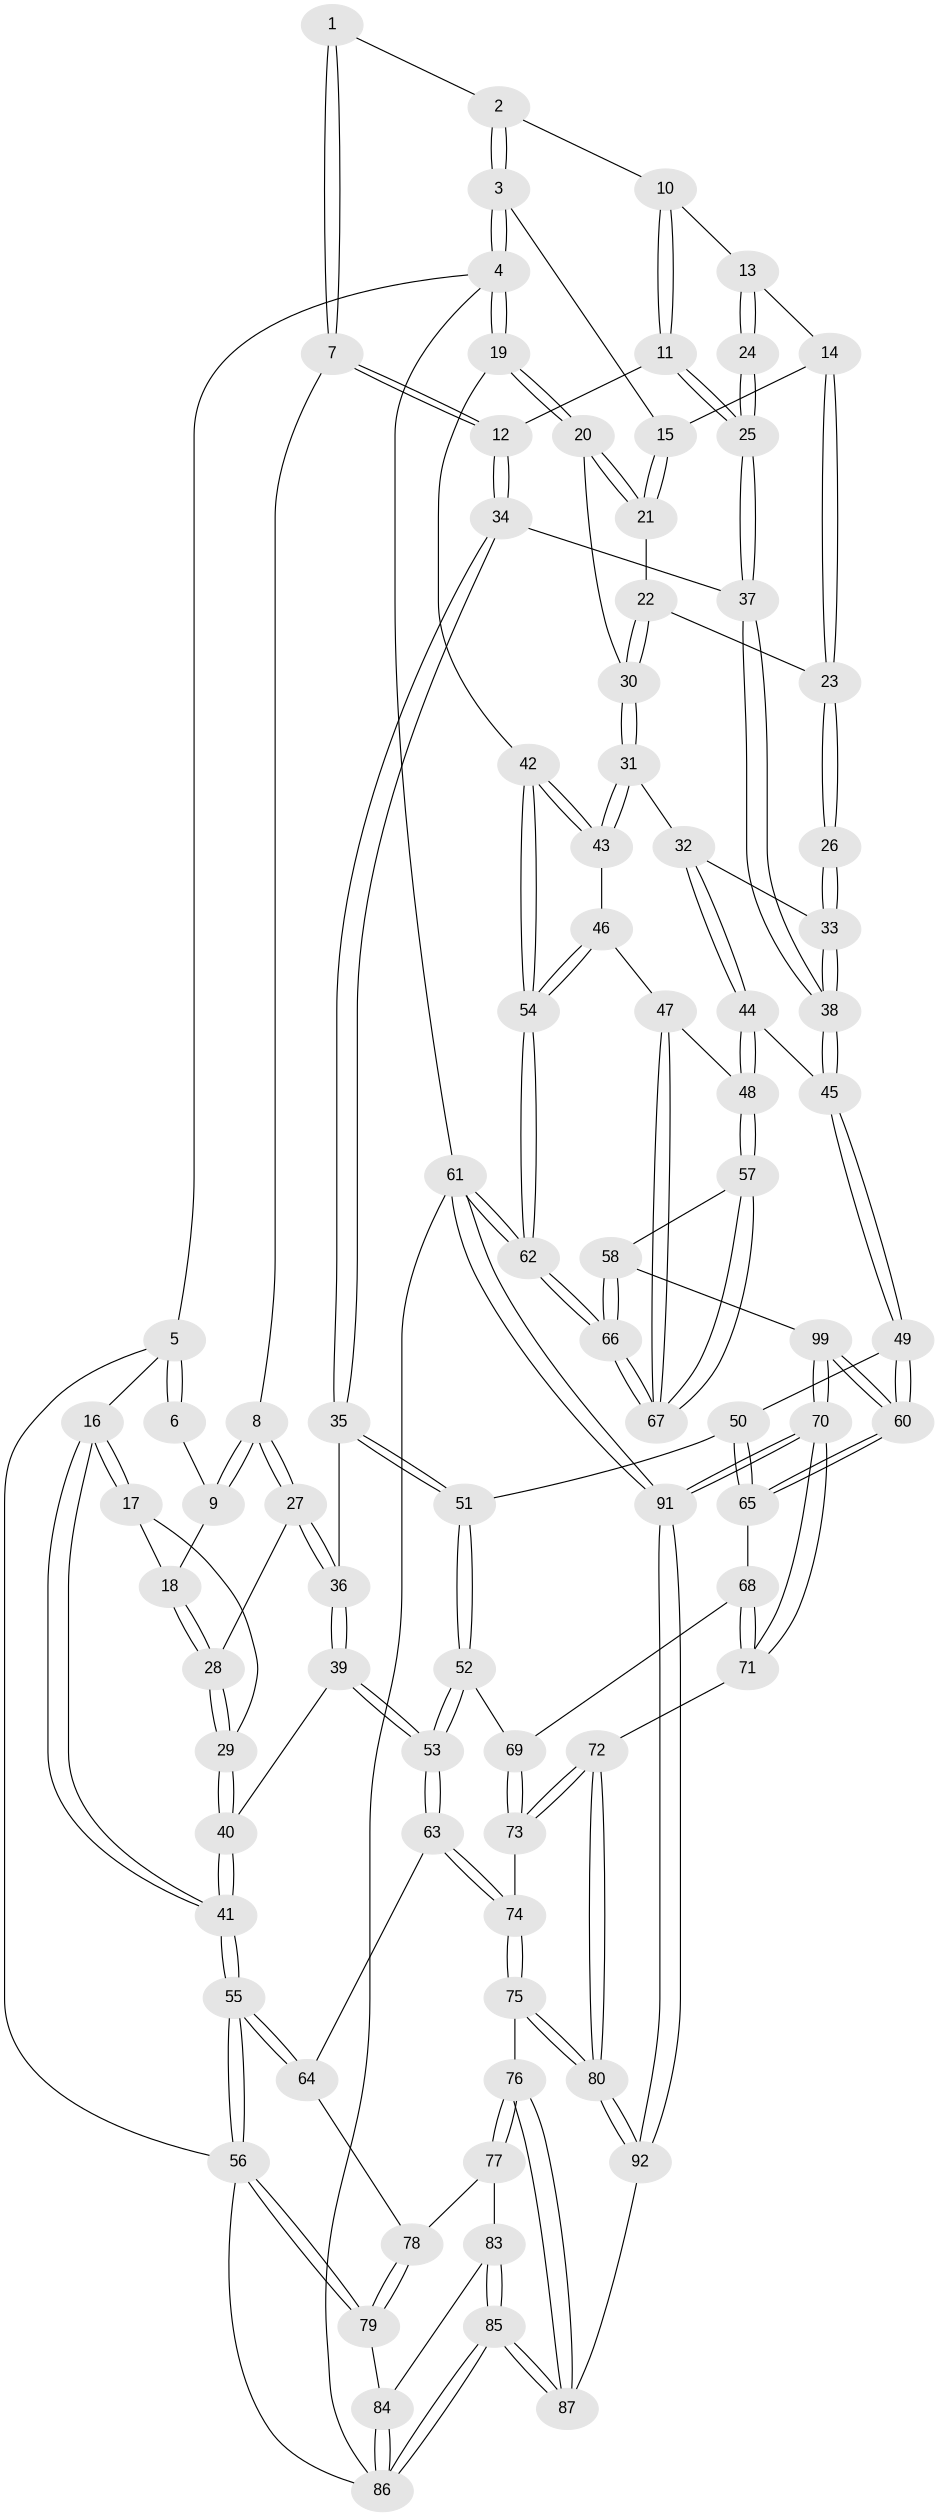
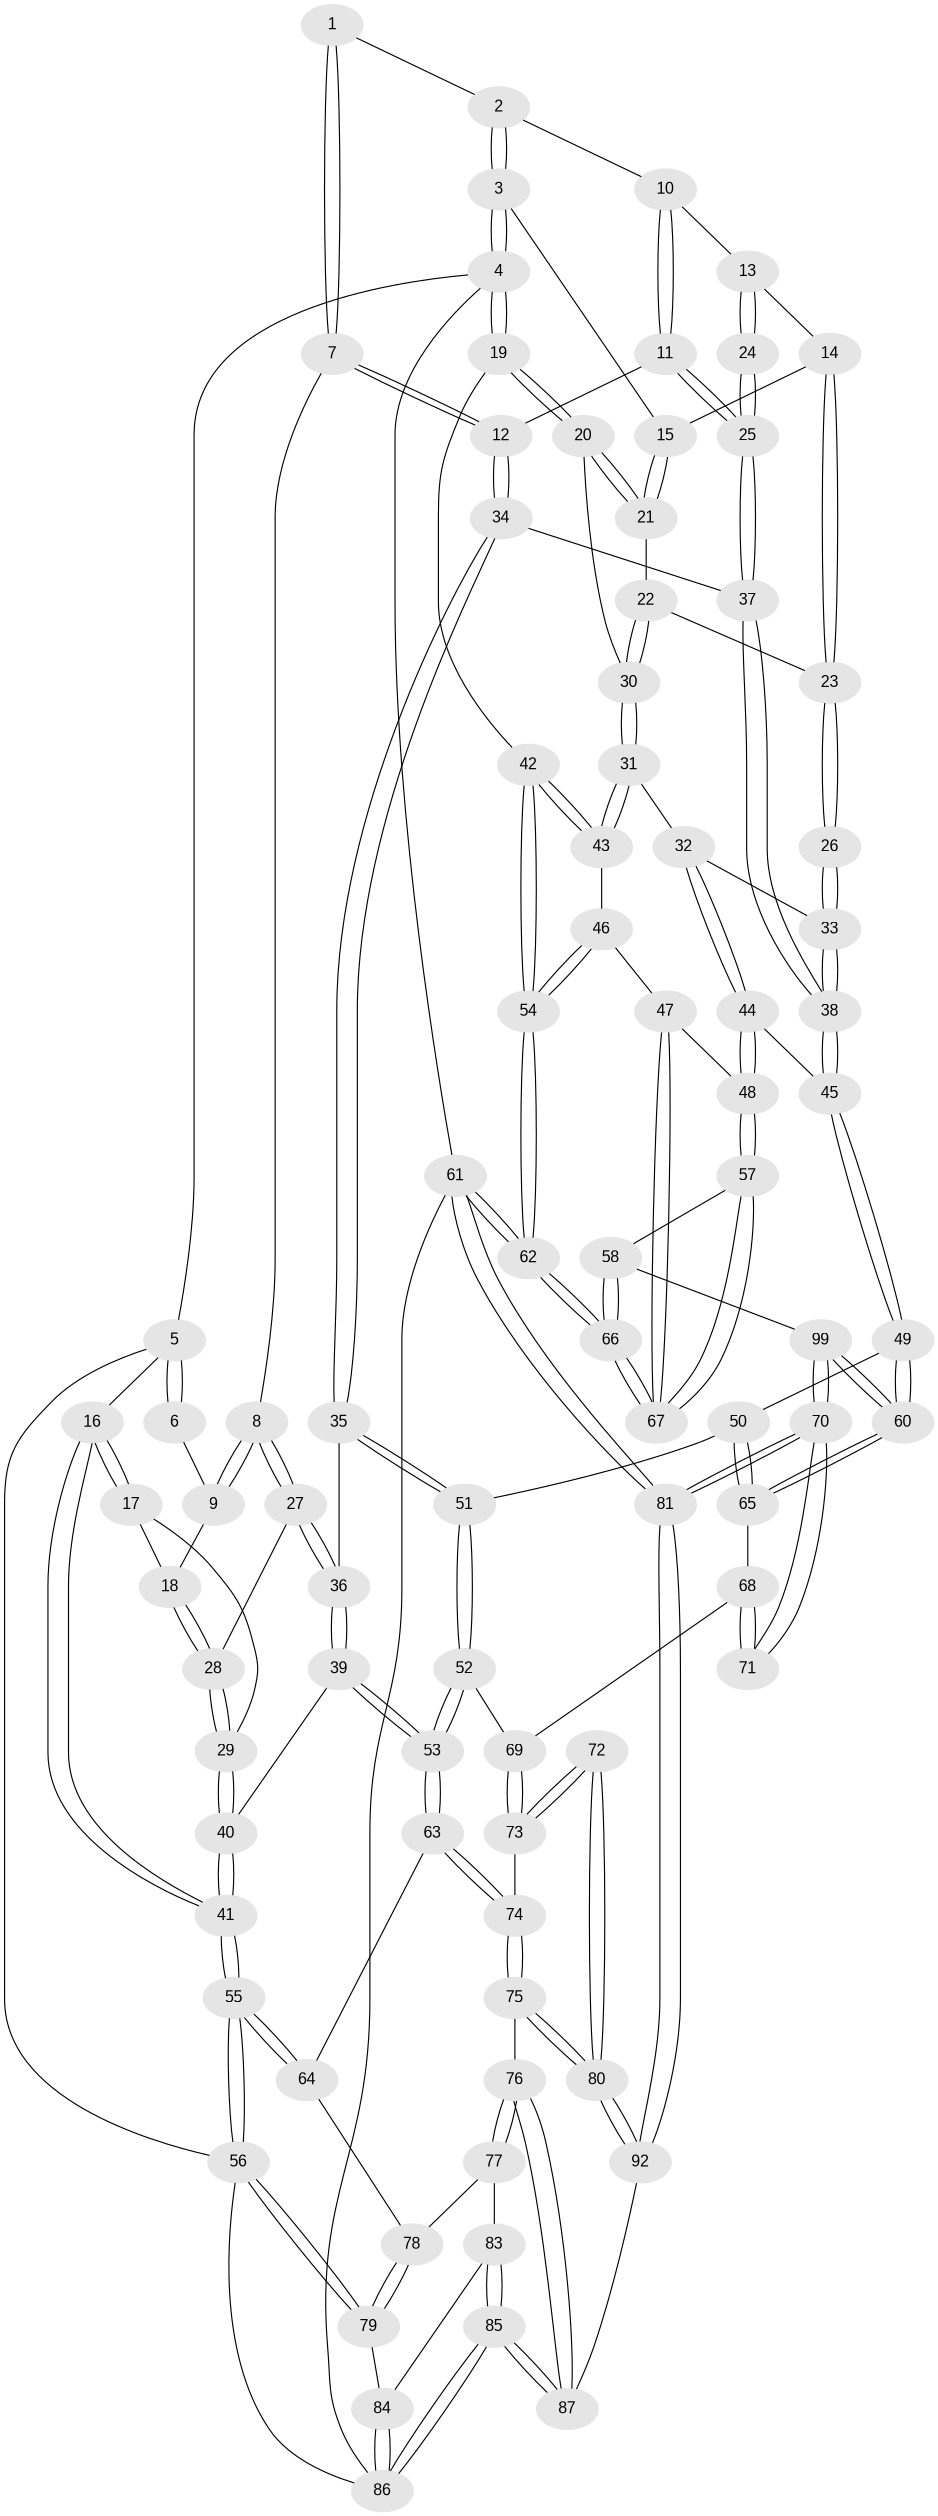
(666, 1505) -> (666, 1505)
(672, 1710) -> none
